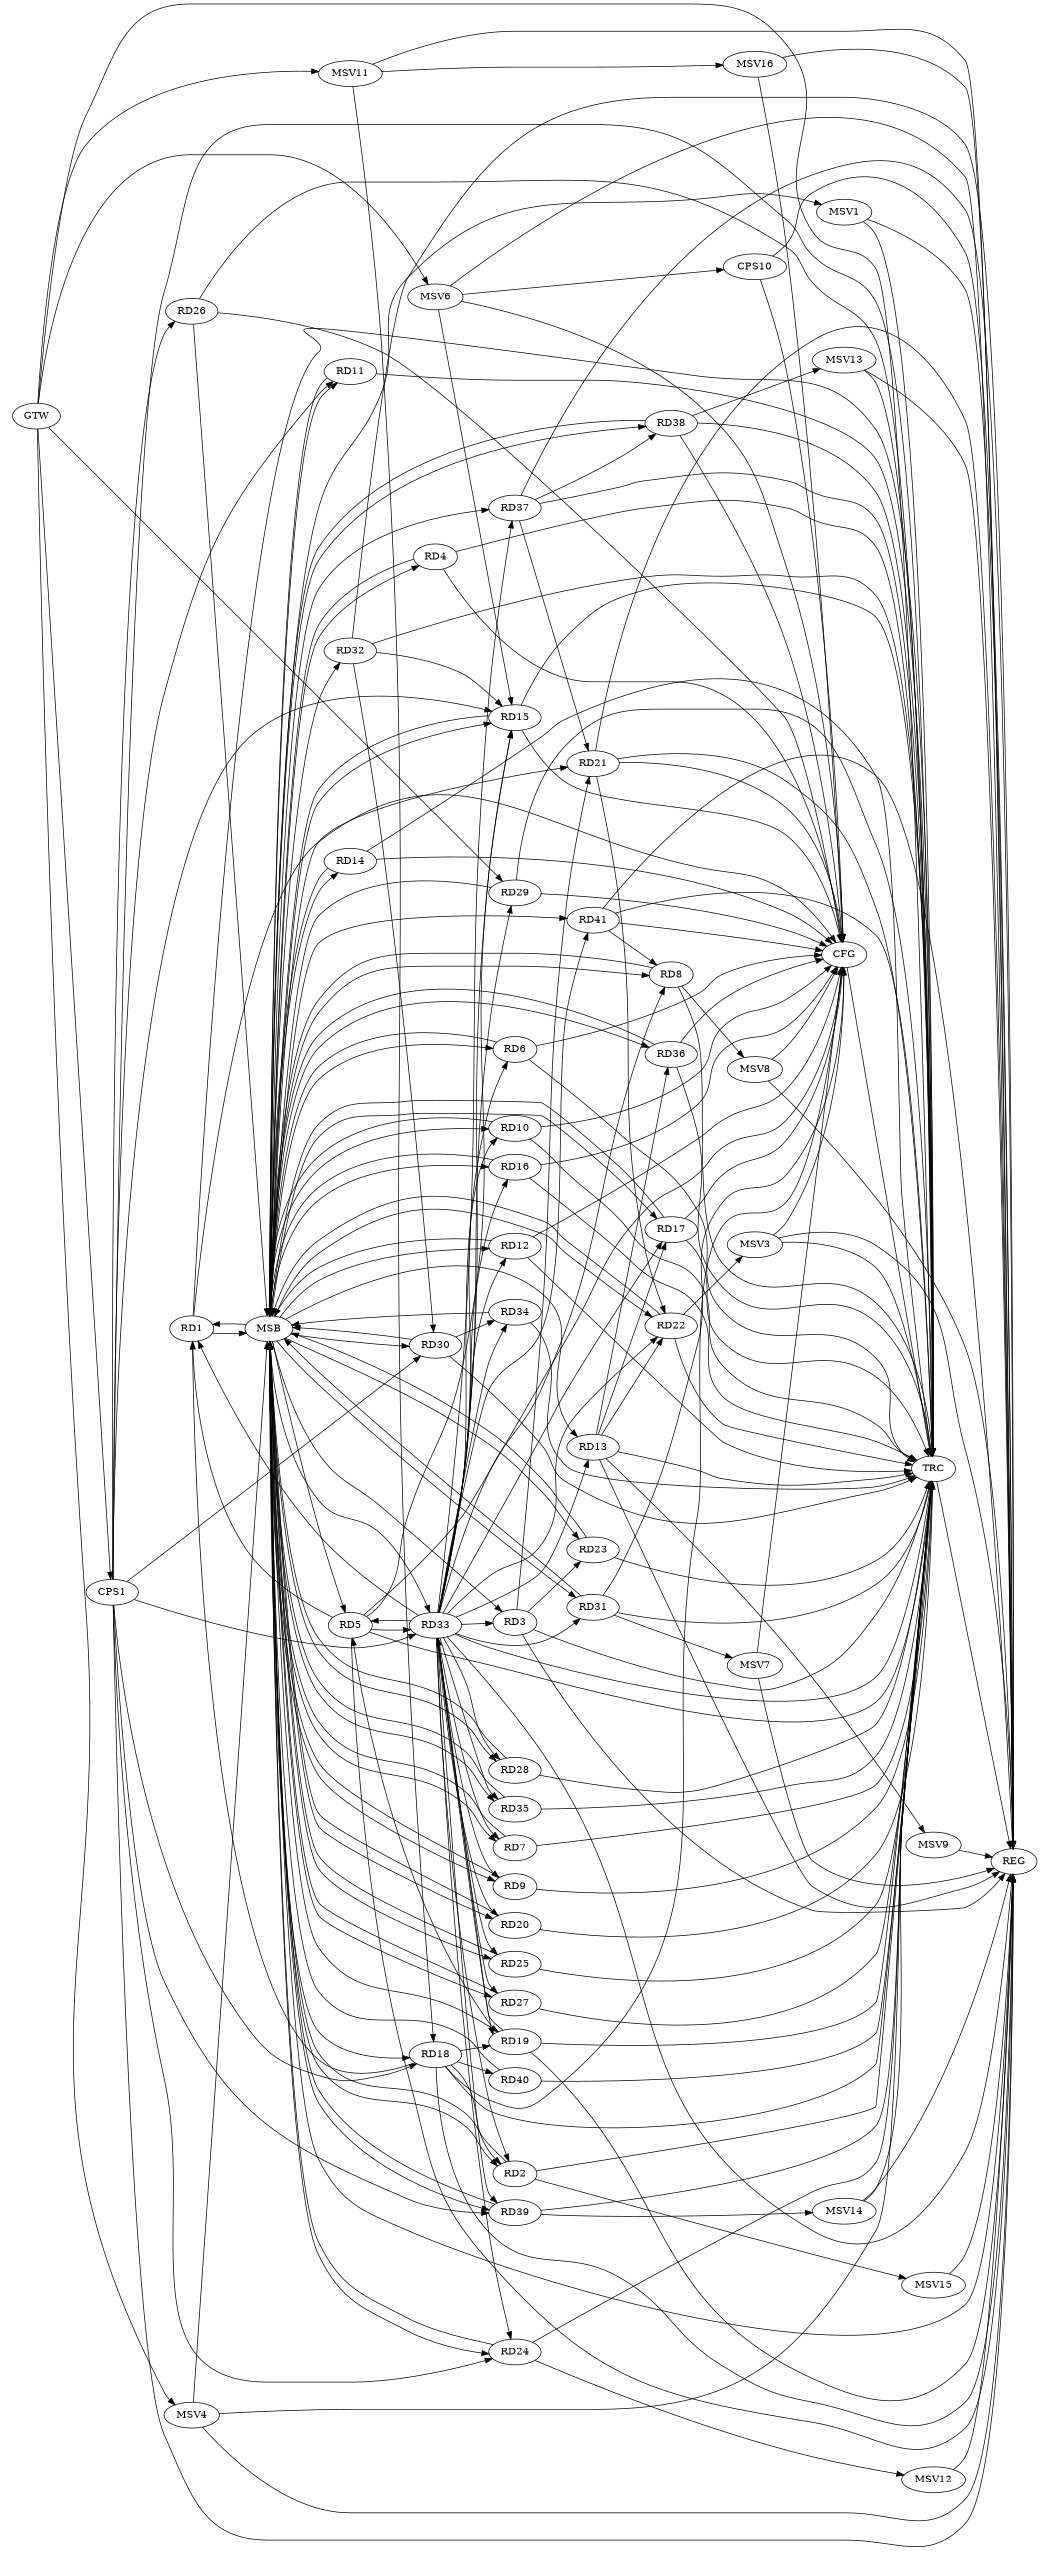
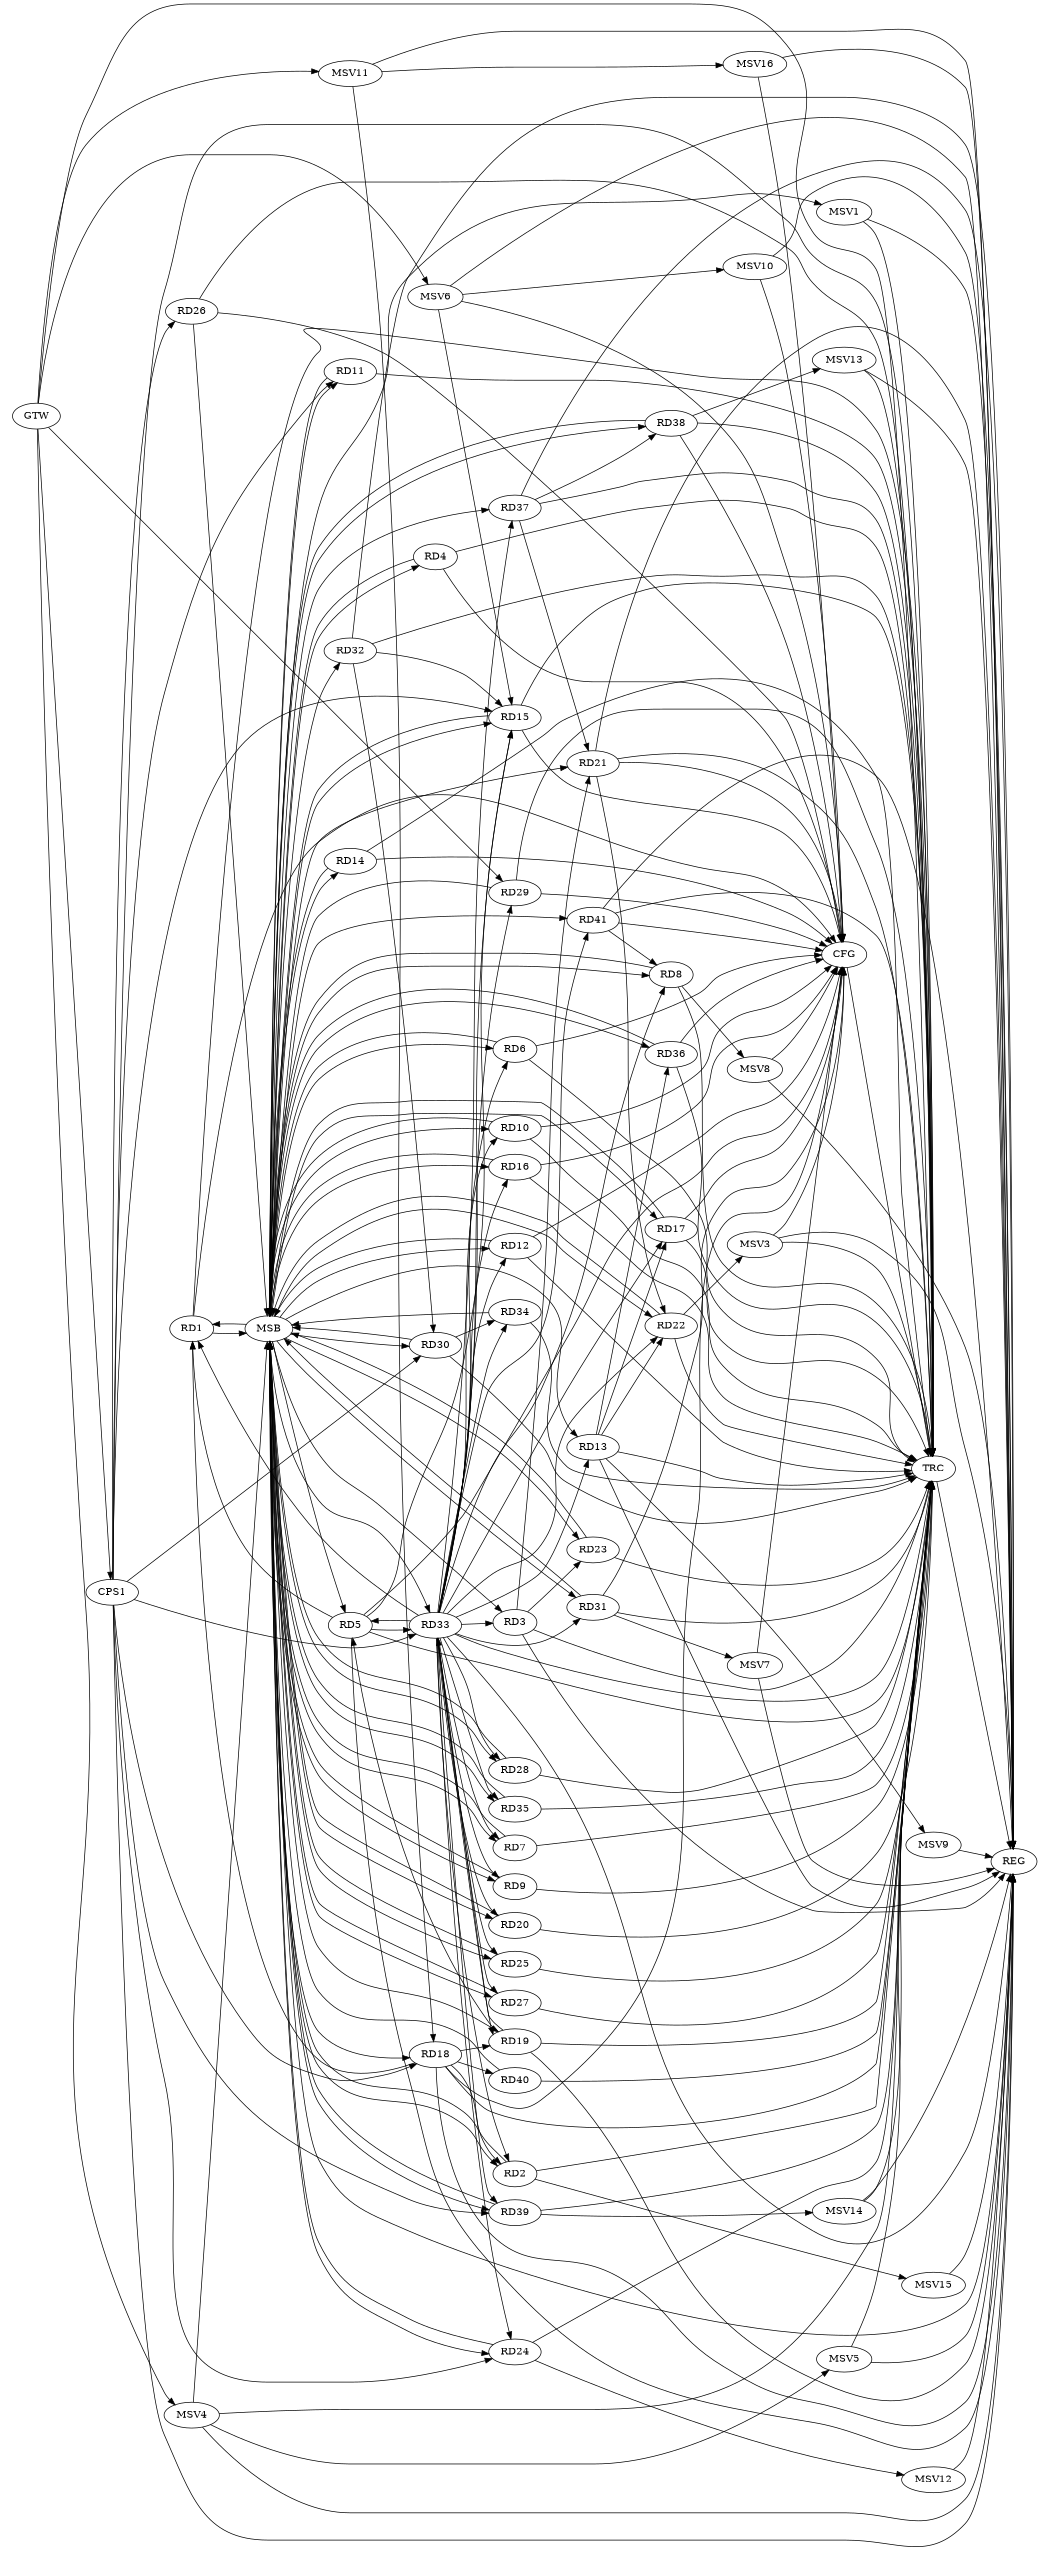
(755, 267) -> (755, 267)
none -> (844, 2359)
